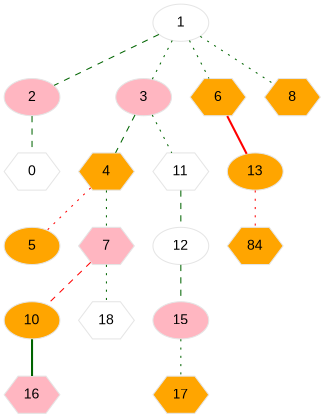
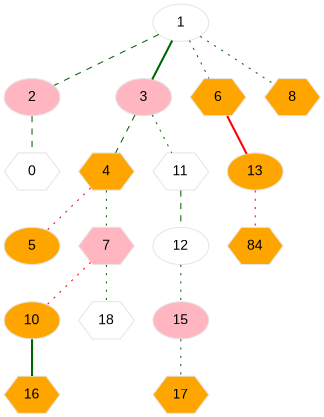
(162, 60) -> (162, 60)
(69, 283) -> (69, 283)
(181, 283) -> (181, 283)
(32, 395) -> (32, 395)
